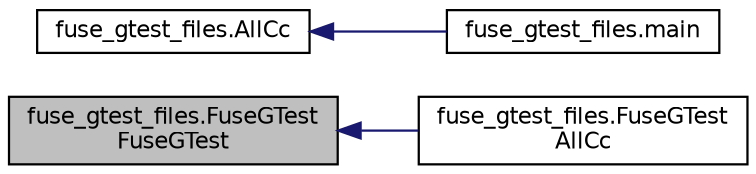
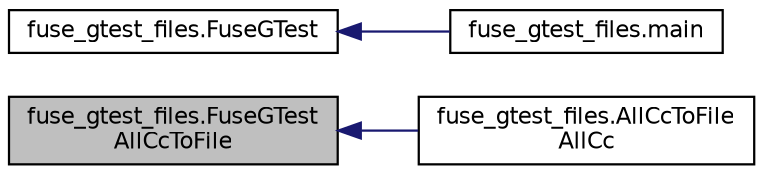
(173, 32) -> (173, 32)
(173, 131) -> (173, 131)
(583, 131) -> (586, 131)
